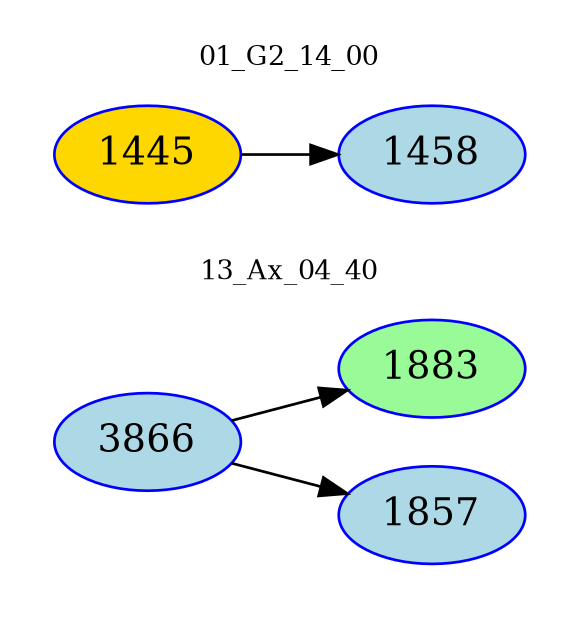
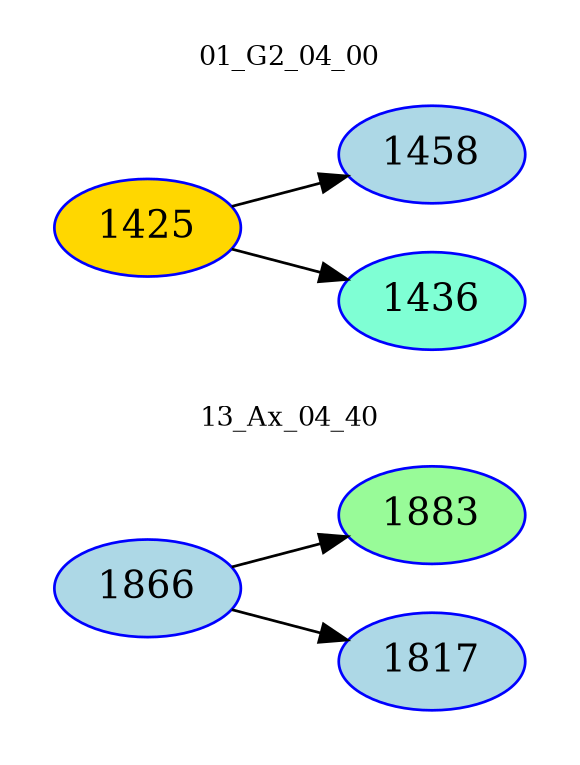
(290, 58) -> (290, 58)
(148, 155) -> (148, 228)
none -> (432, 301)
(148, 442) -> (148, 588)
(432, 515) -> (432, 662)
